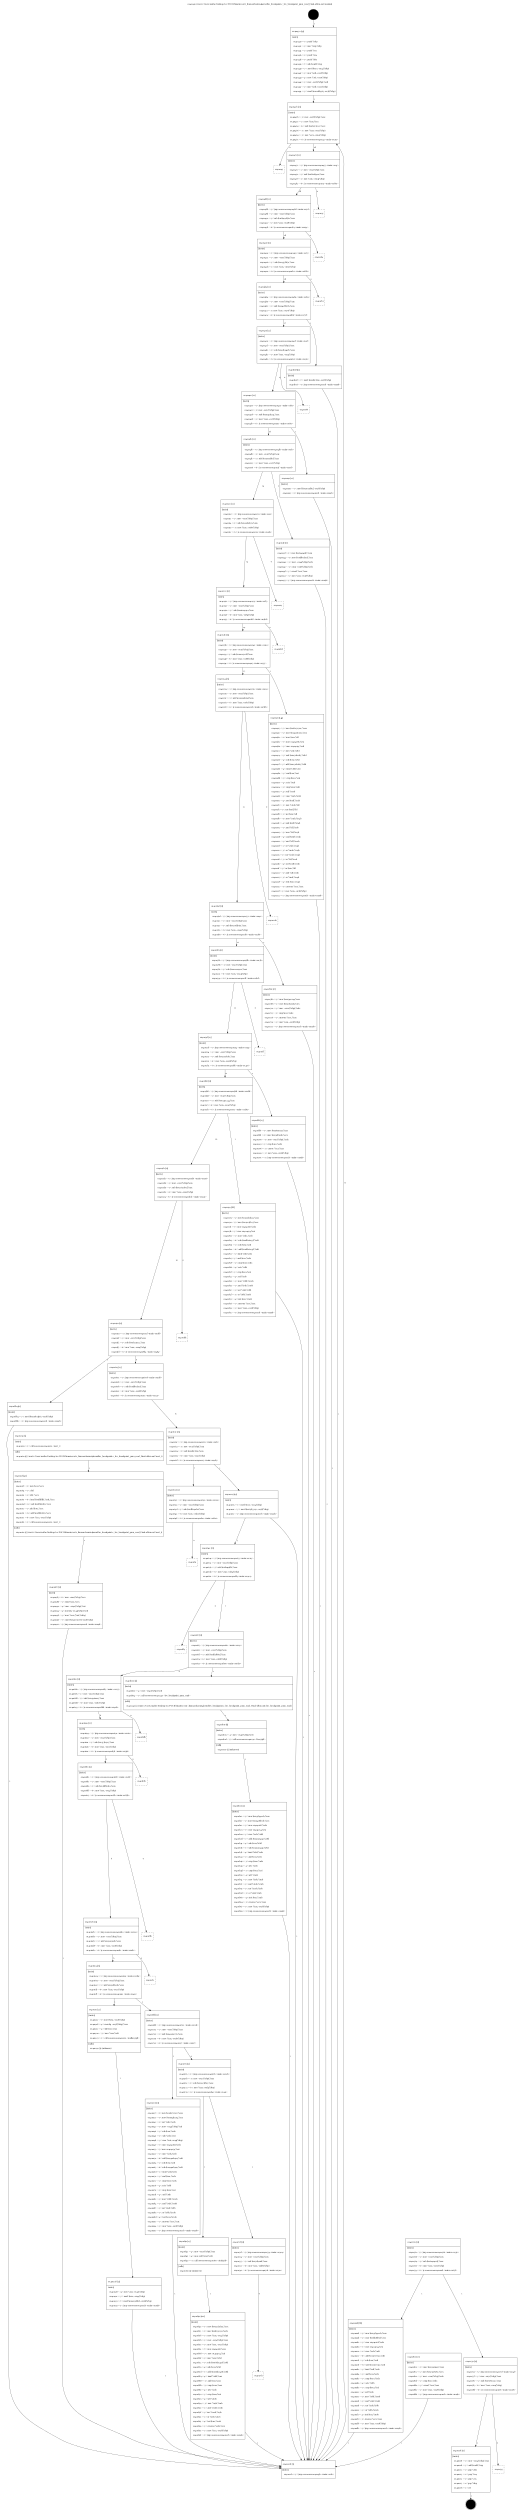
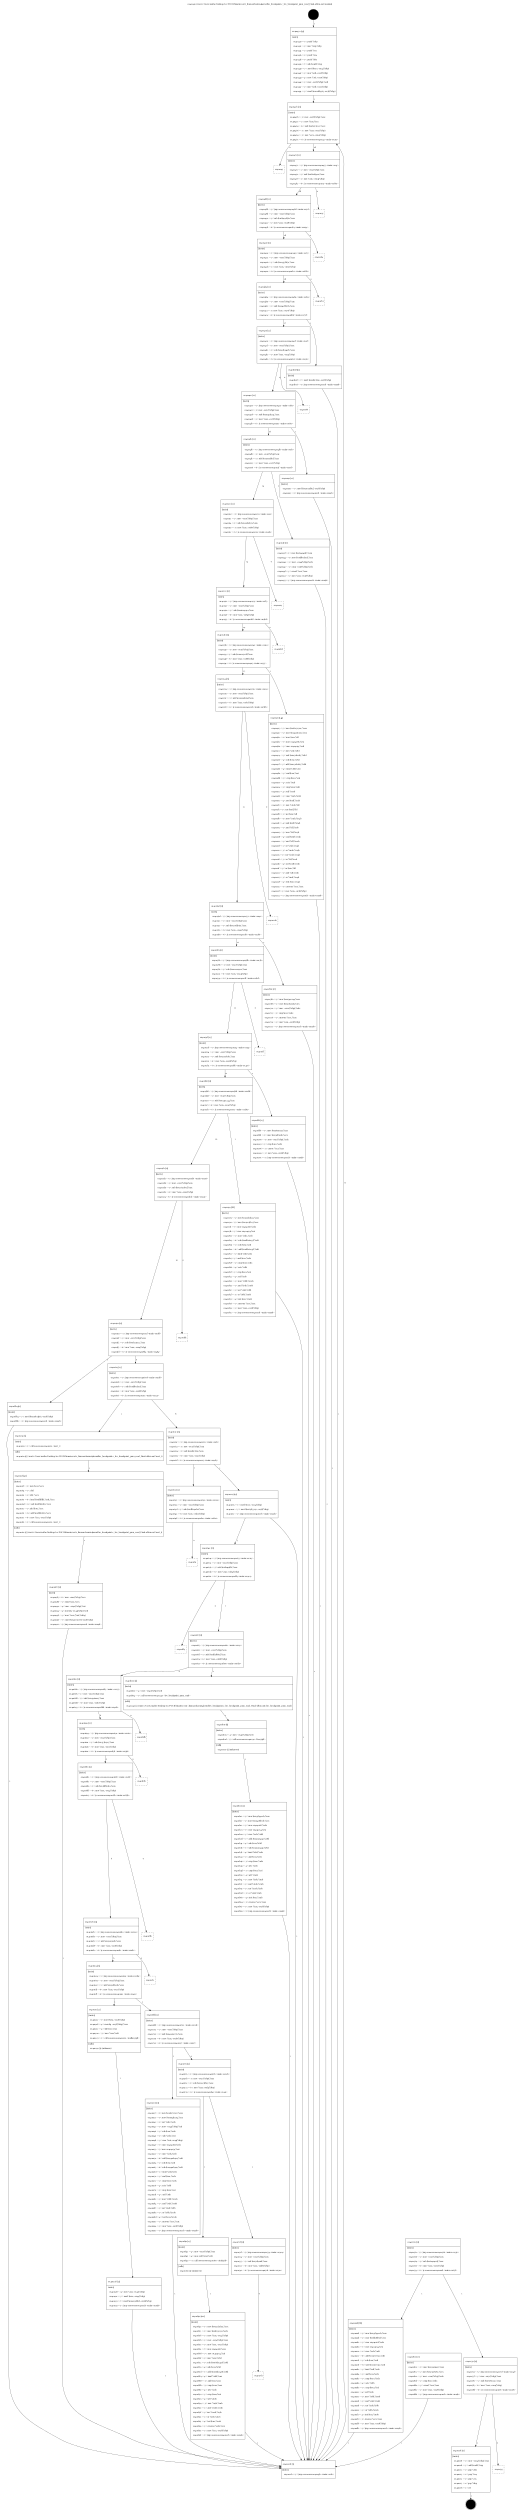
none -> (111, 1415)
